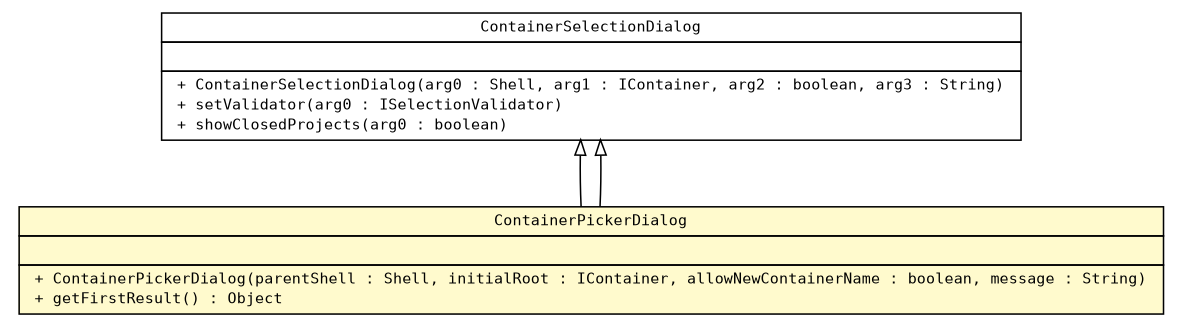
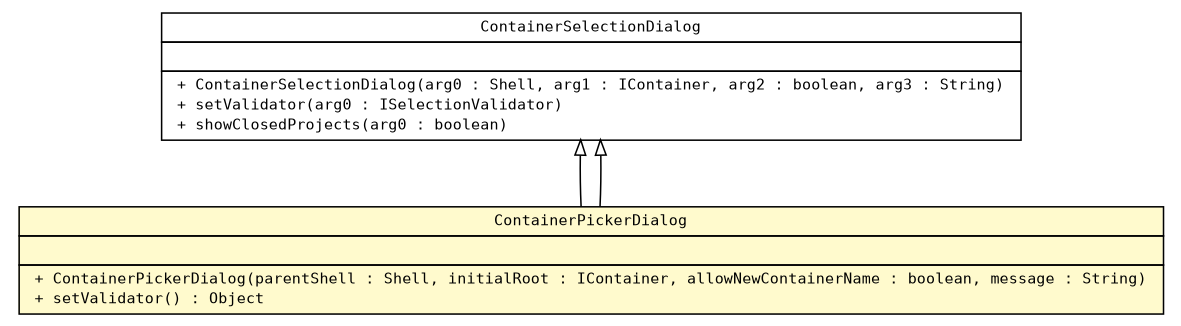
(159, 299) -> (150, 299)
